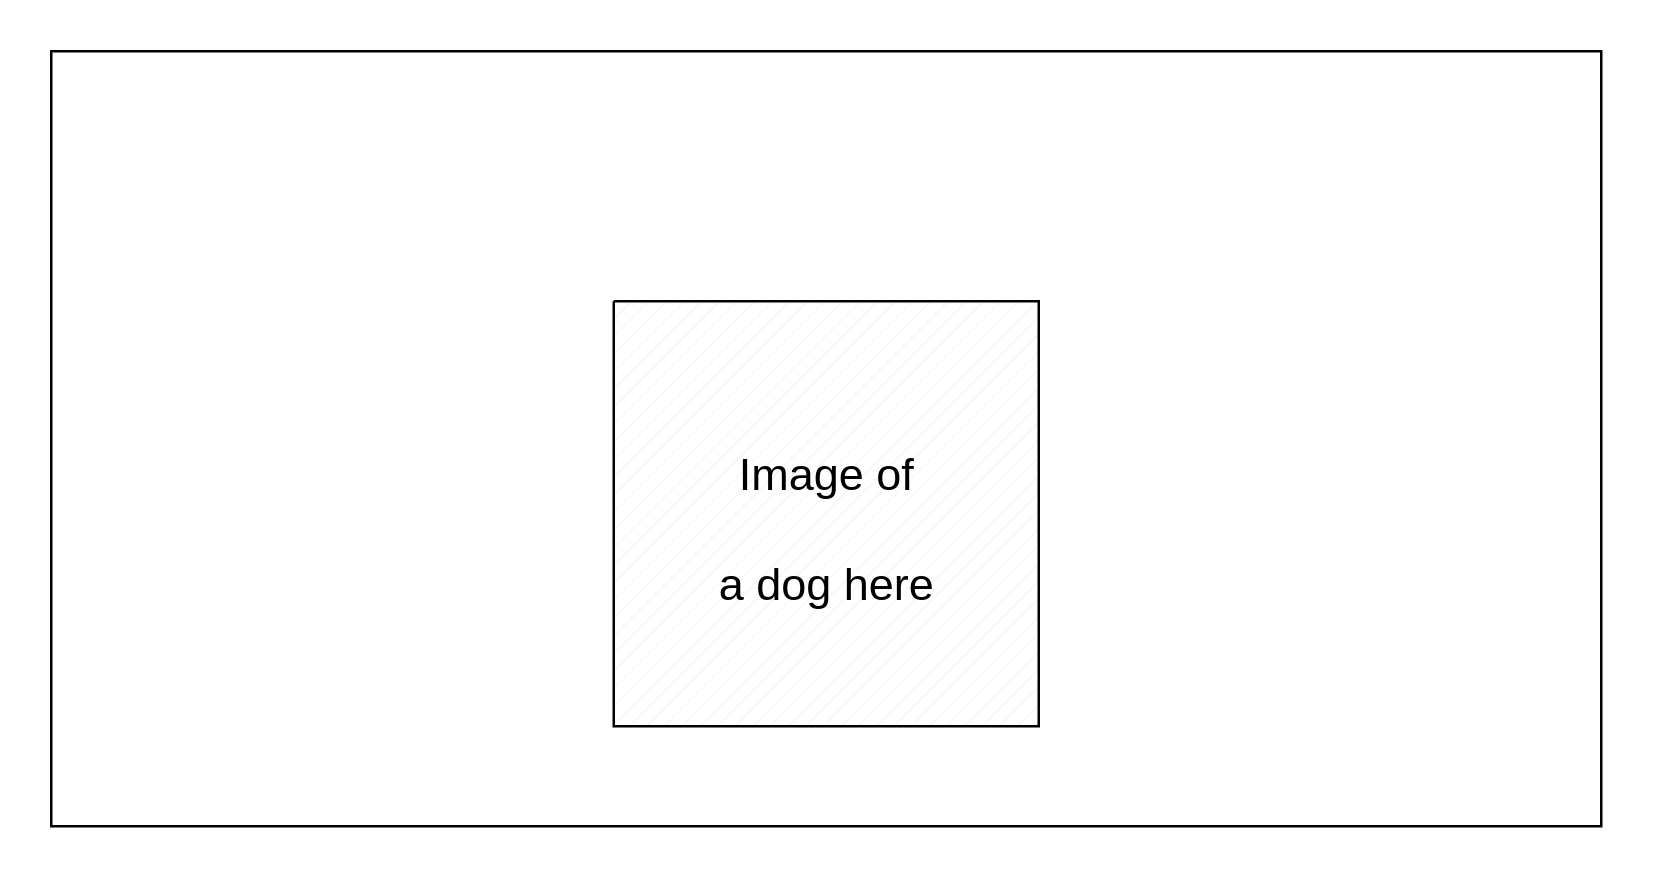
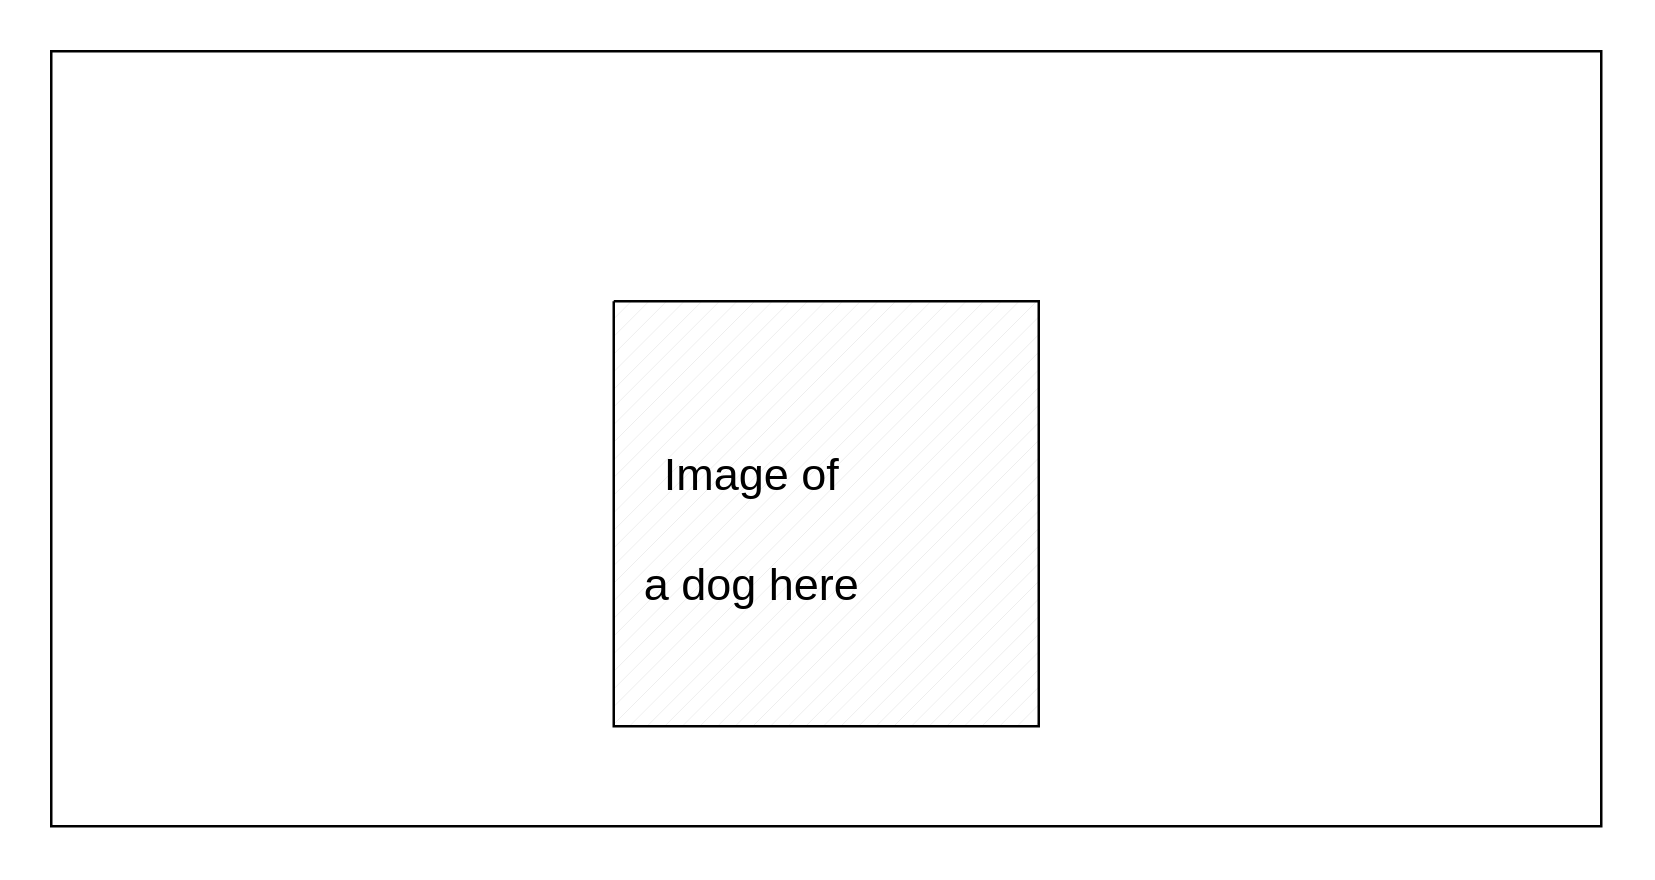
(826, 514) -> (751, 514)
